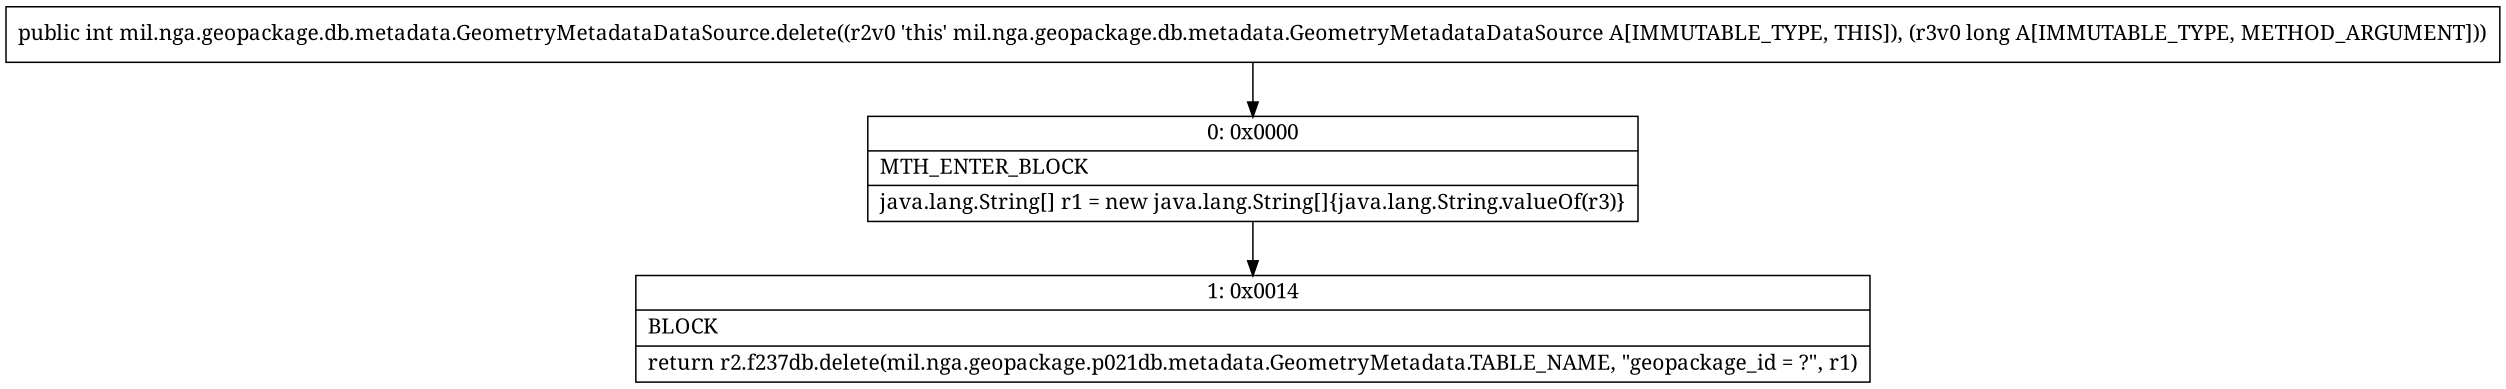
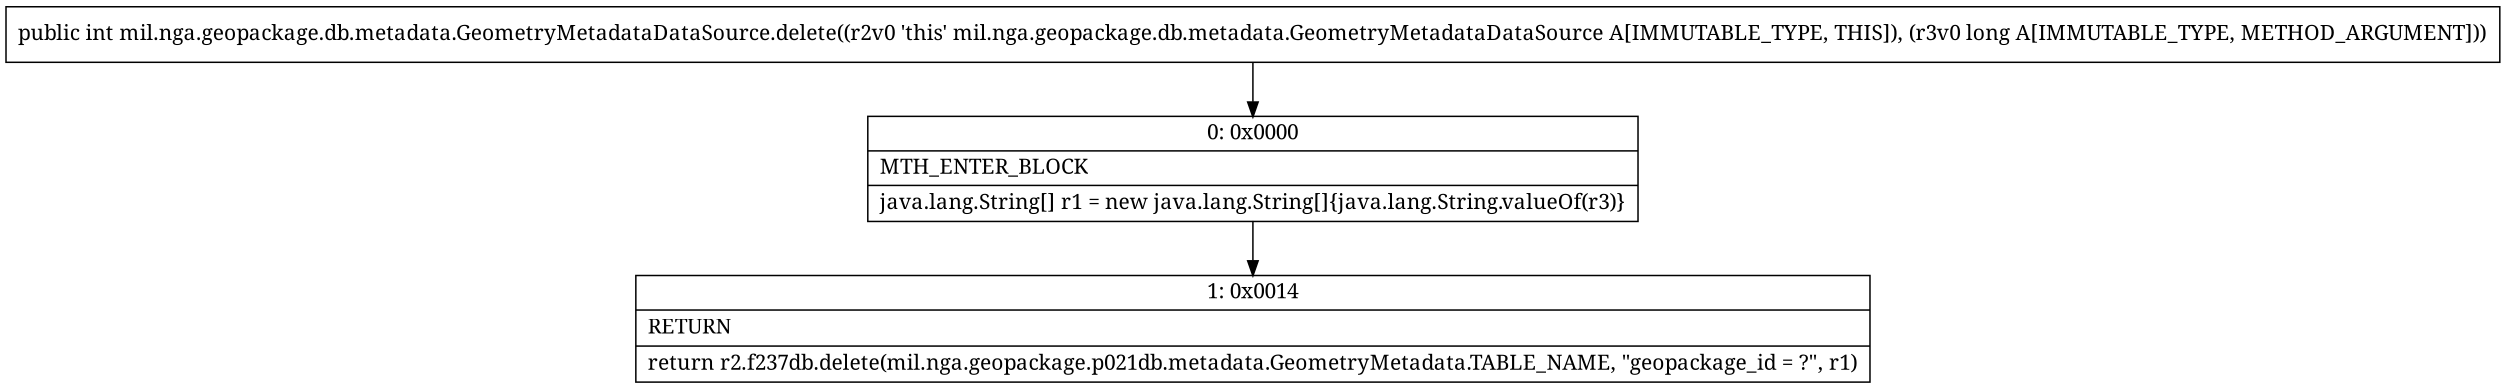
(683, 327) -> (690, 327)
